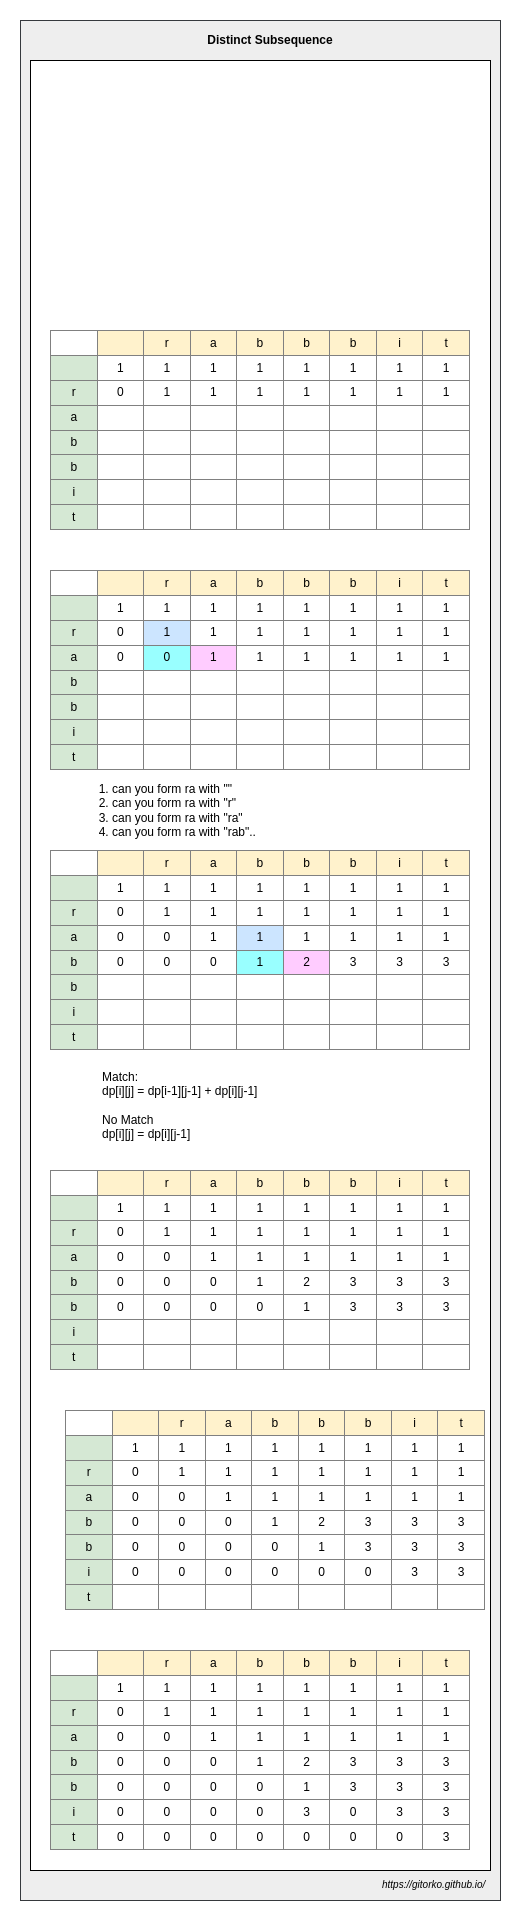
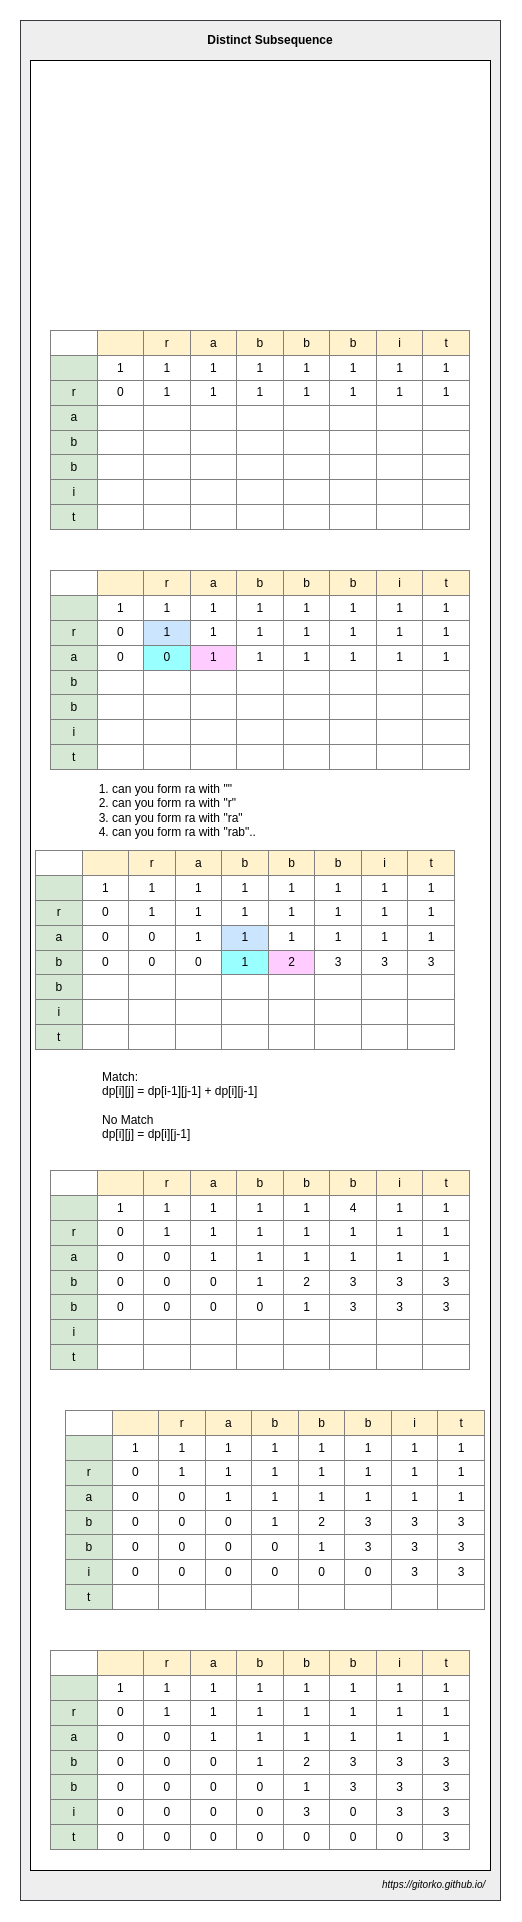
(261, 951) -> (246, 951)
(261, 1228) -> (261, 1228)
